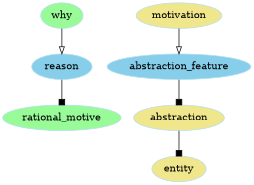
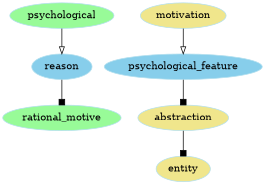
(62, 16) -> (62, 16)
(179, 67) -> (183, 67)
